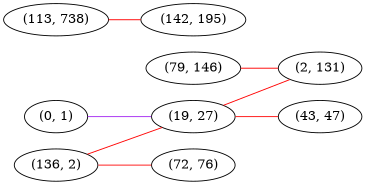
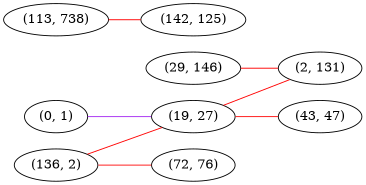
(193, 20) -> (193, 20)
(193, 68) -> (193, 68)
